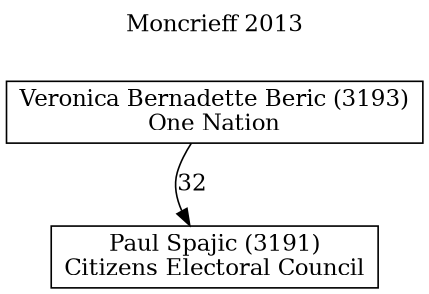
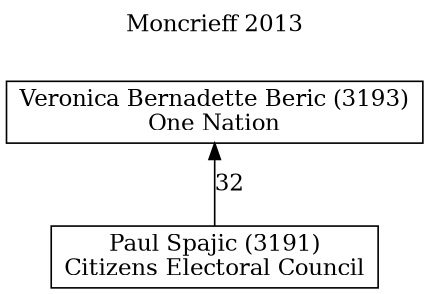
(177, 176) -> (215, 193)
